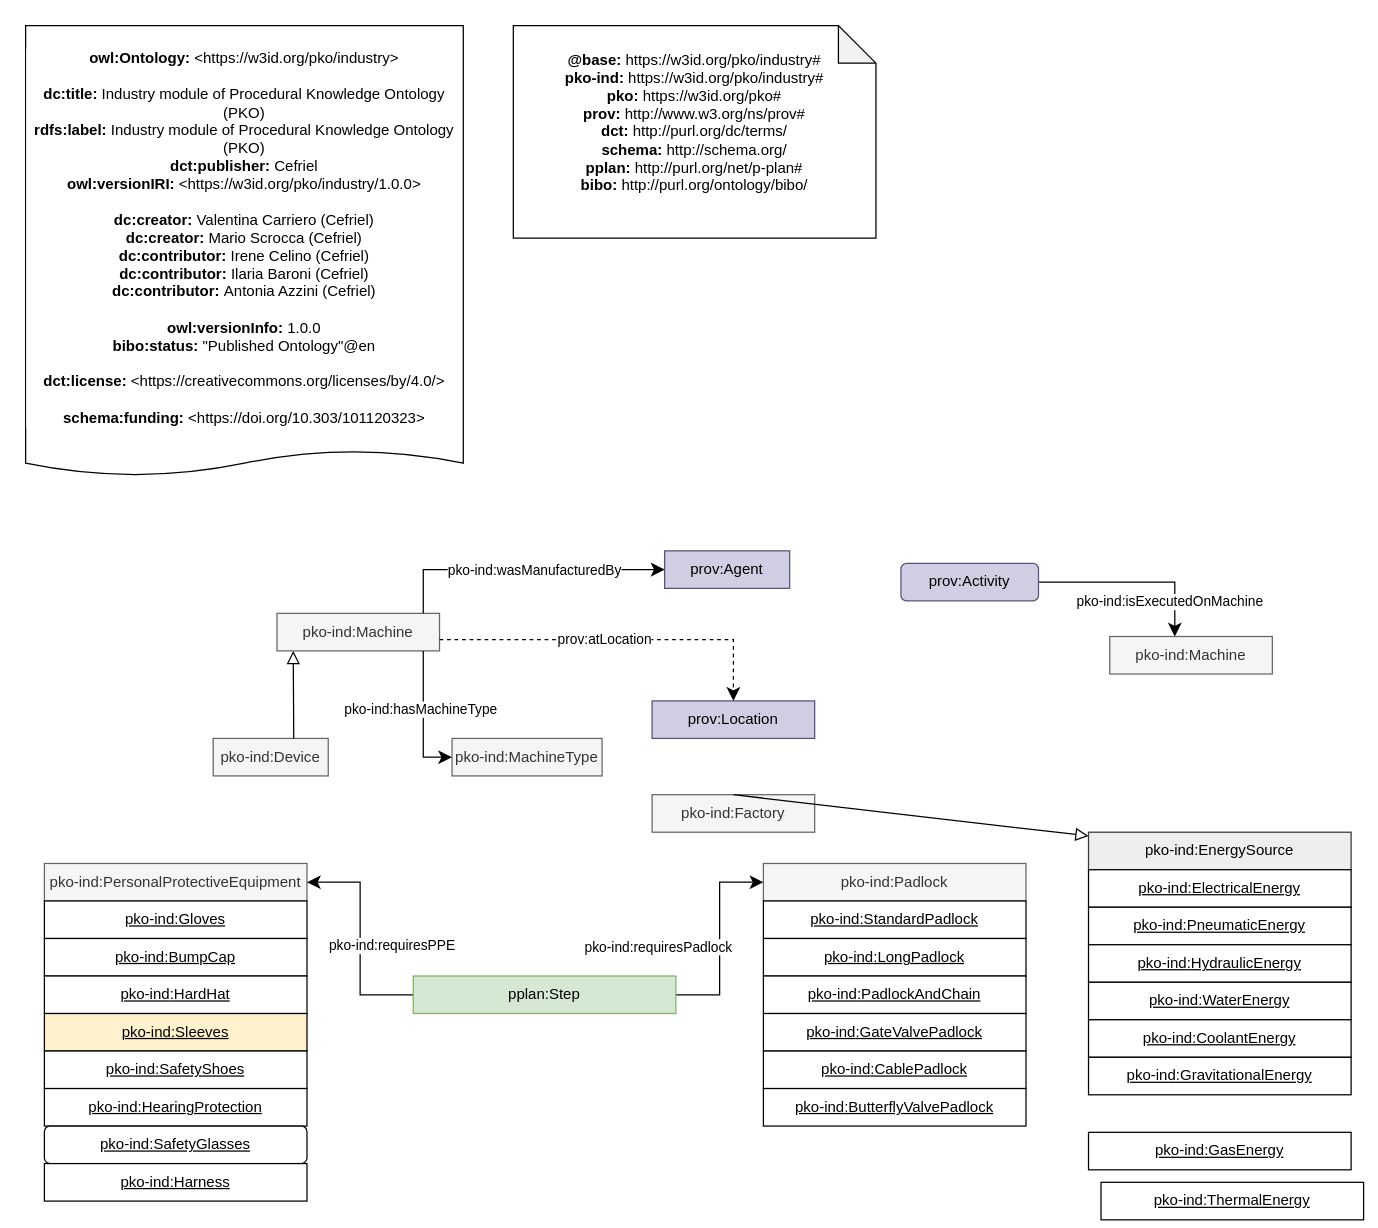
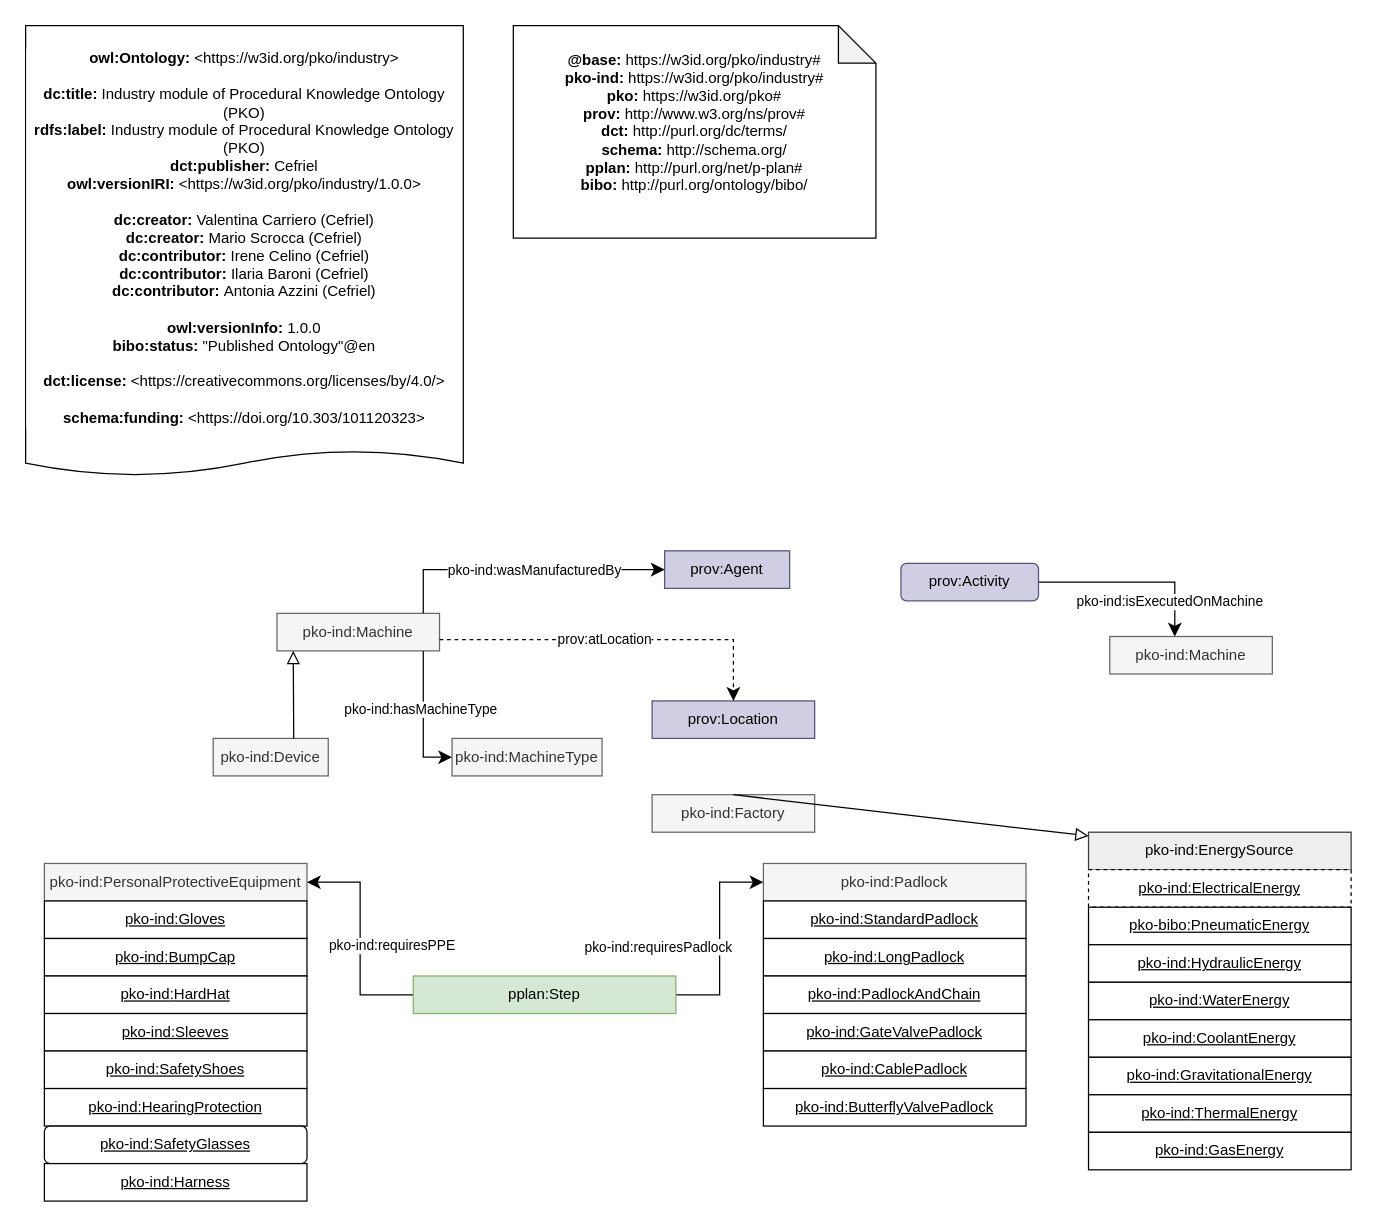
(1219, 888) -> (1219, 888)
(1219, 926) -> (1219, 926)
(176, 1032) -> (176, 1032)
(1232, 1201) -> (1219, 1113)
